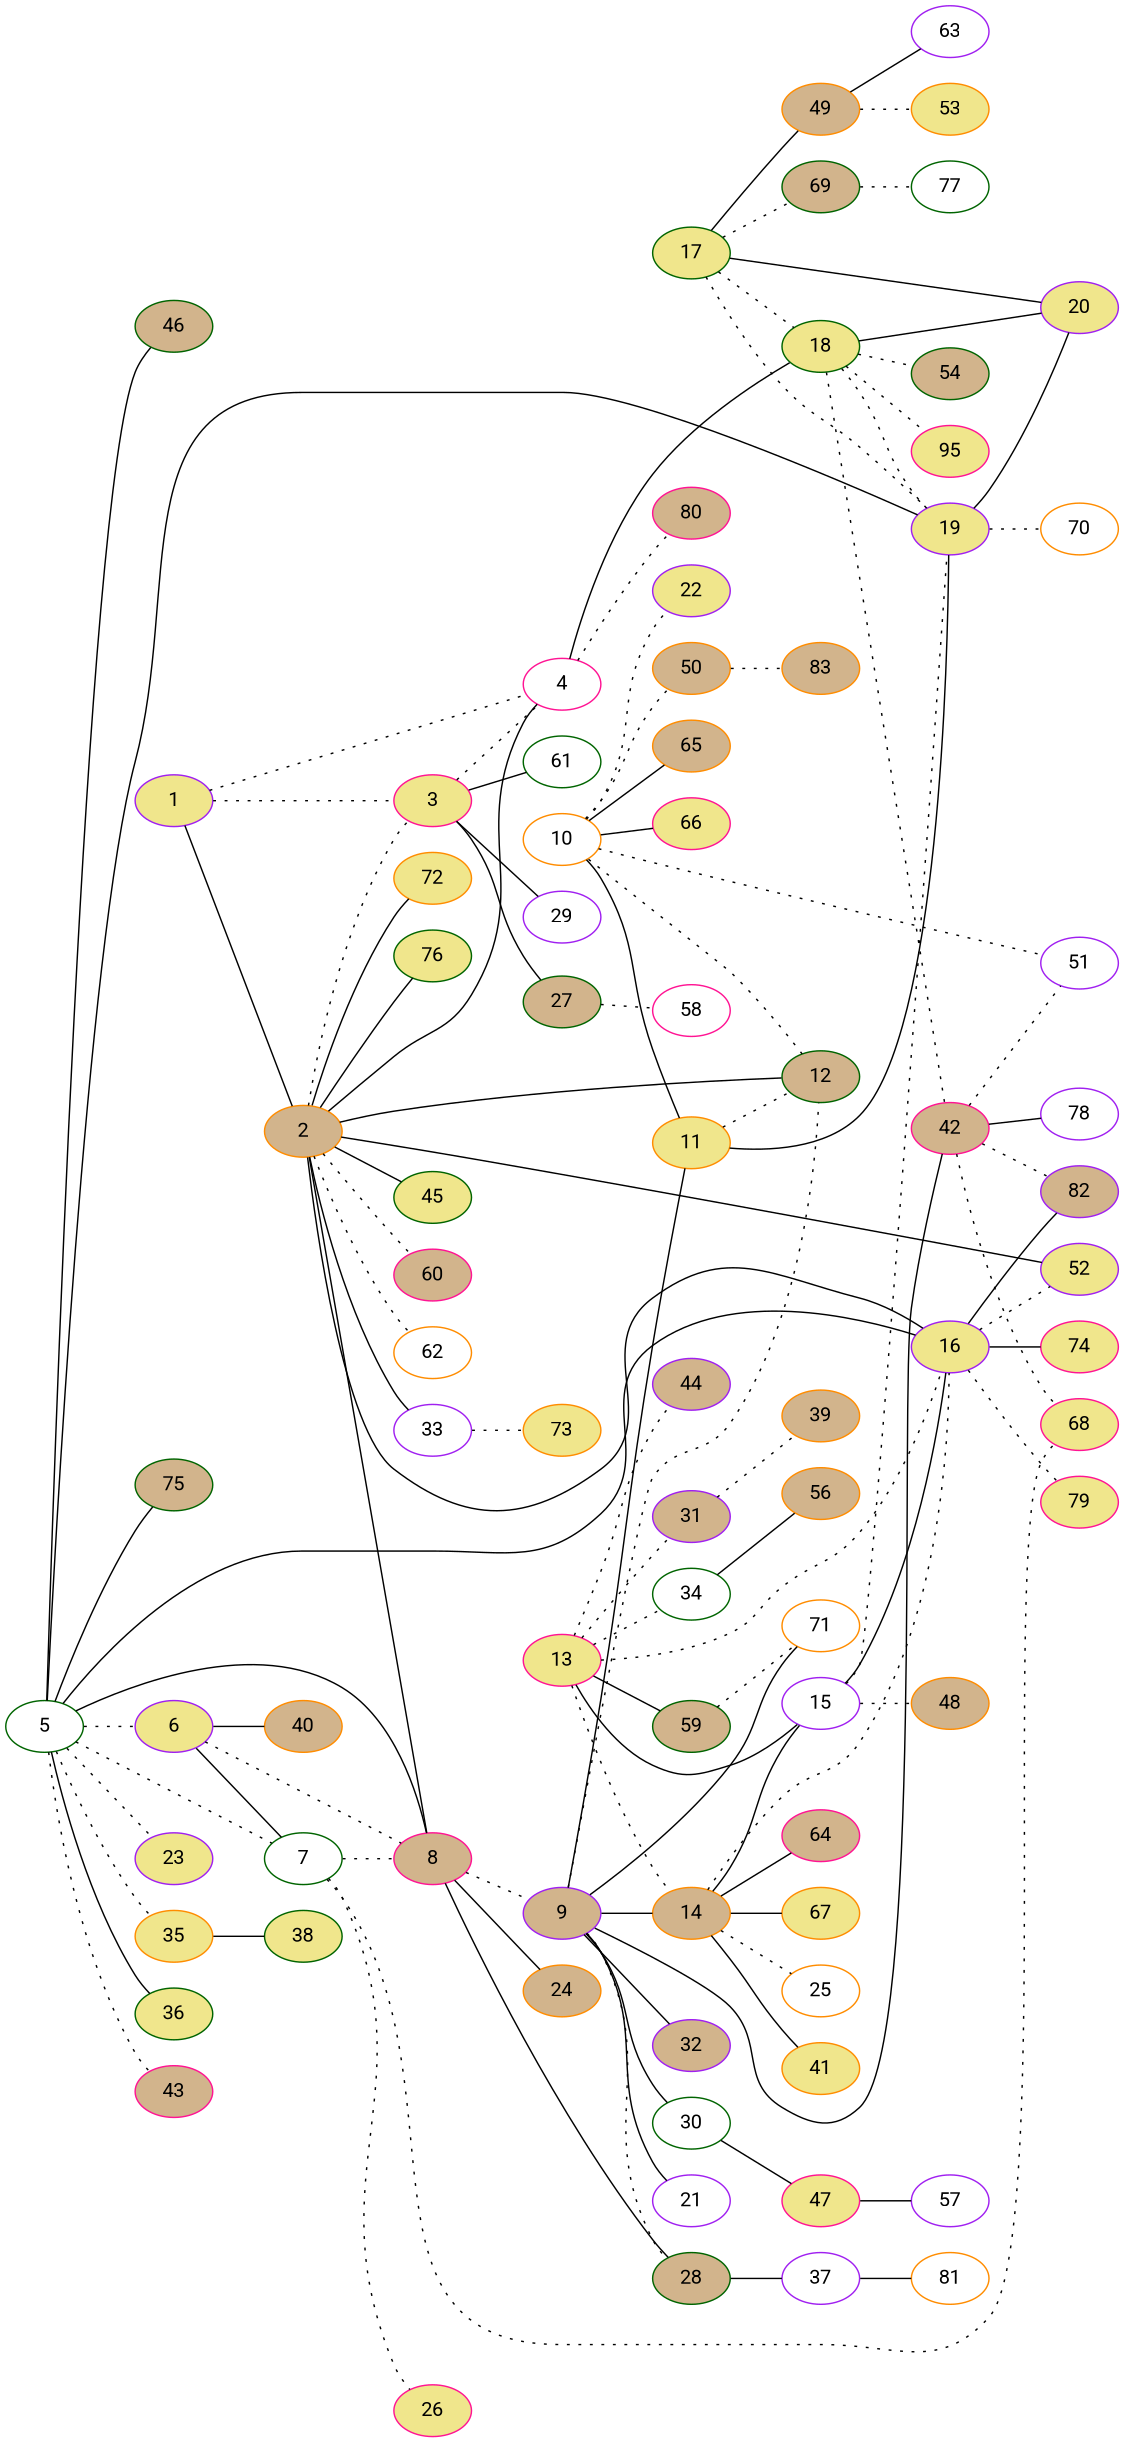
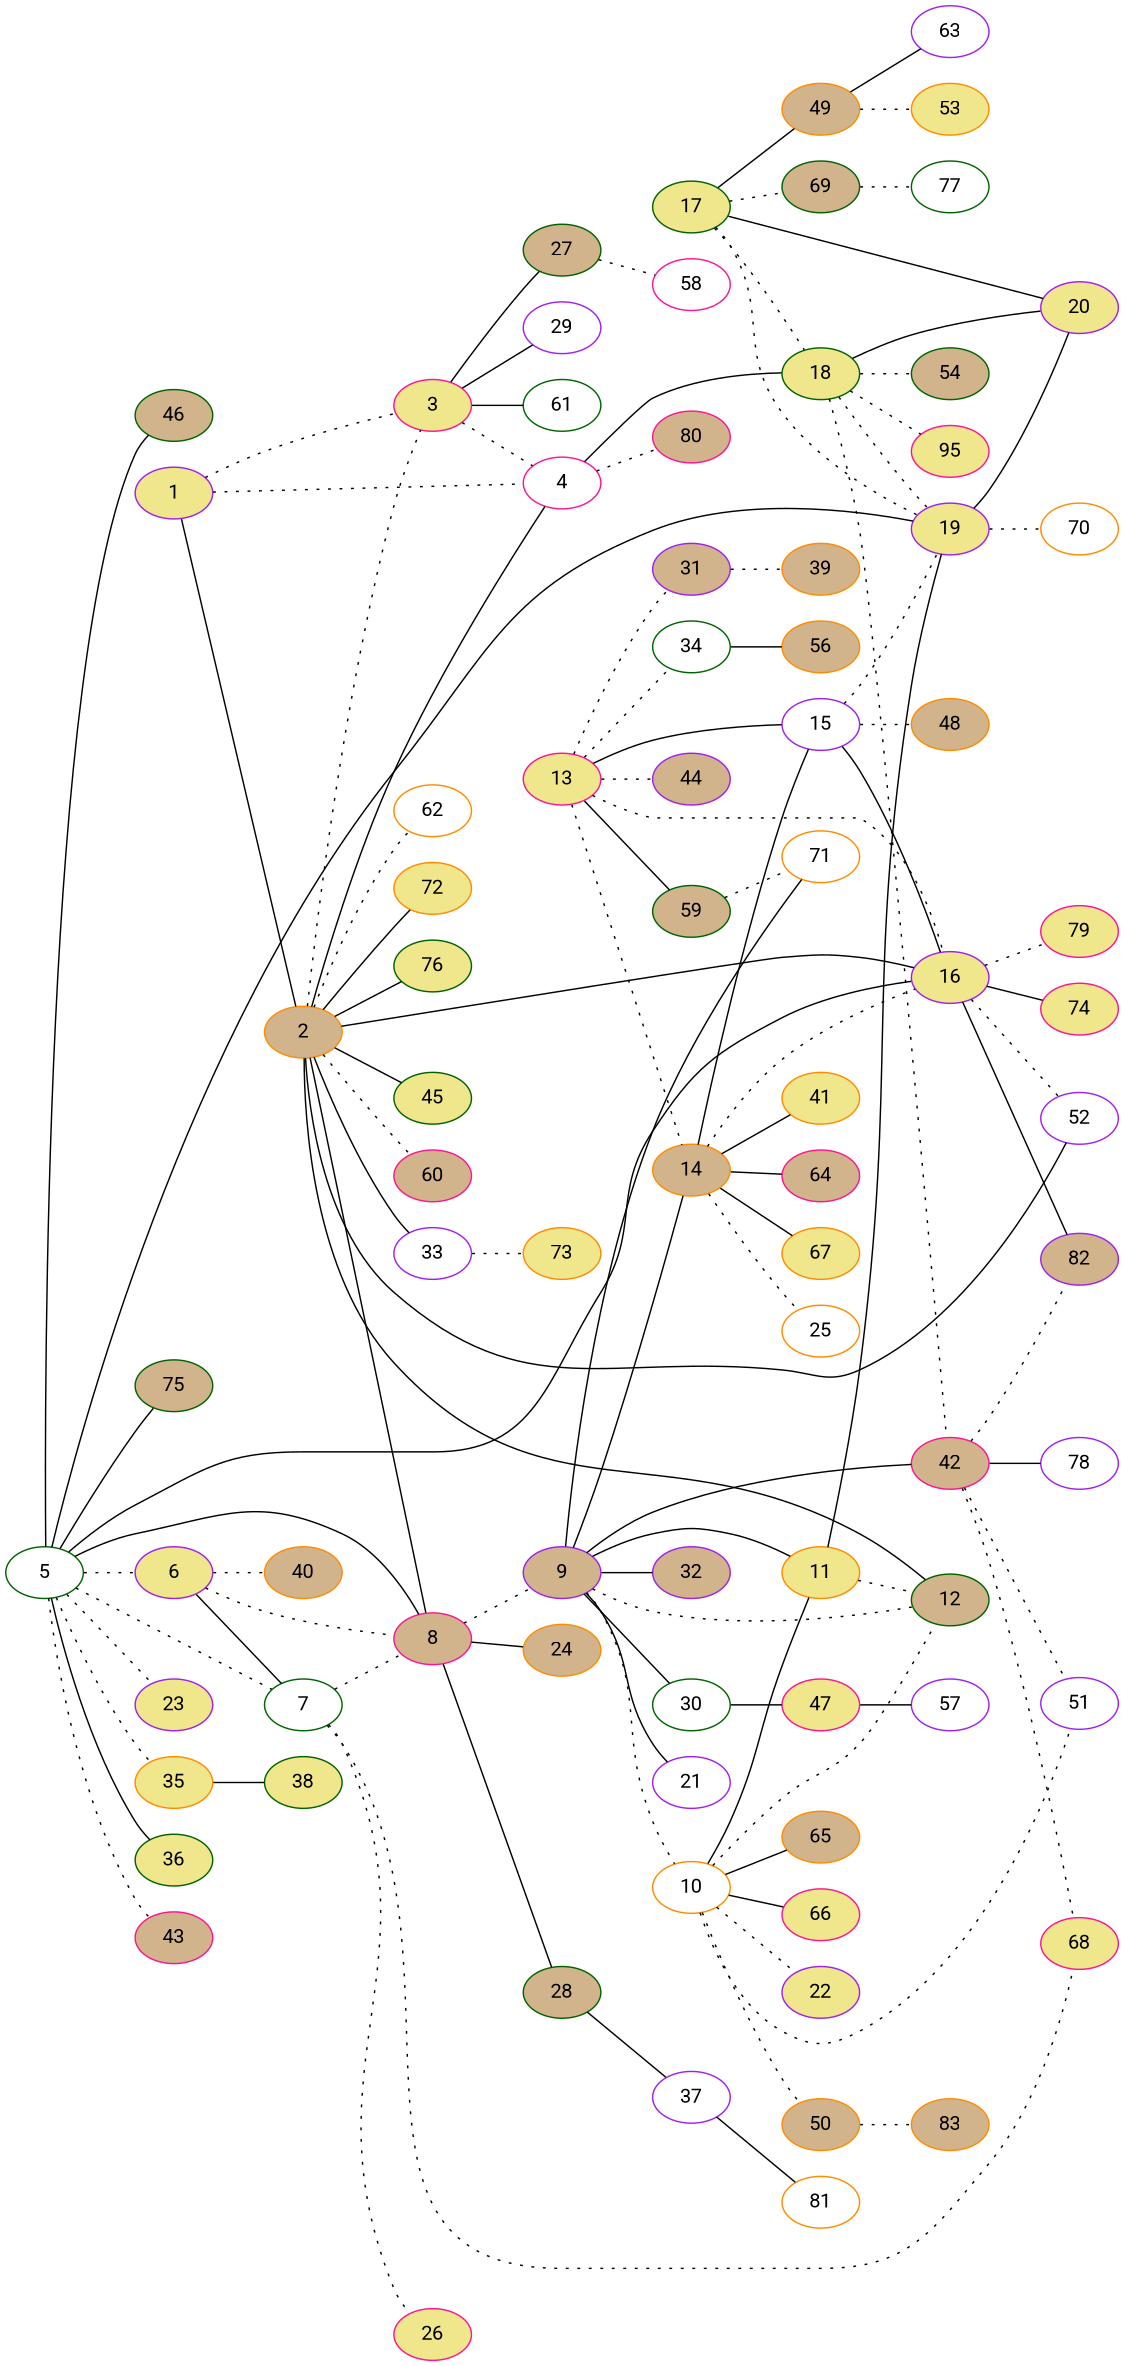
(1080, 1269) -> (1080, 1118)
(239, 1726) -> (239, 1573)
(626, 2122) -> (632, 1727)
